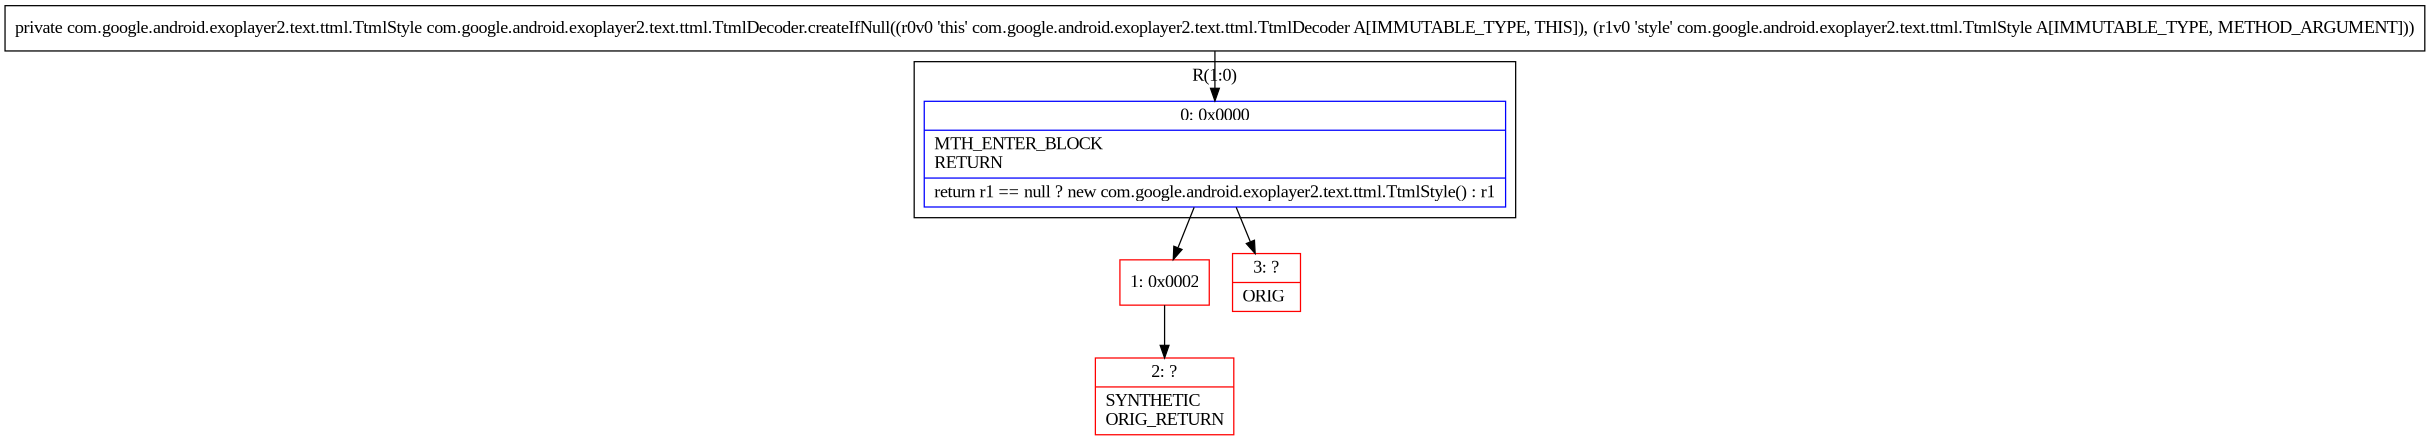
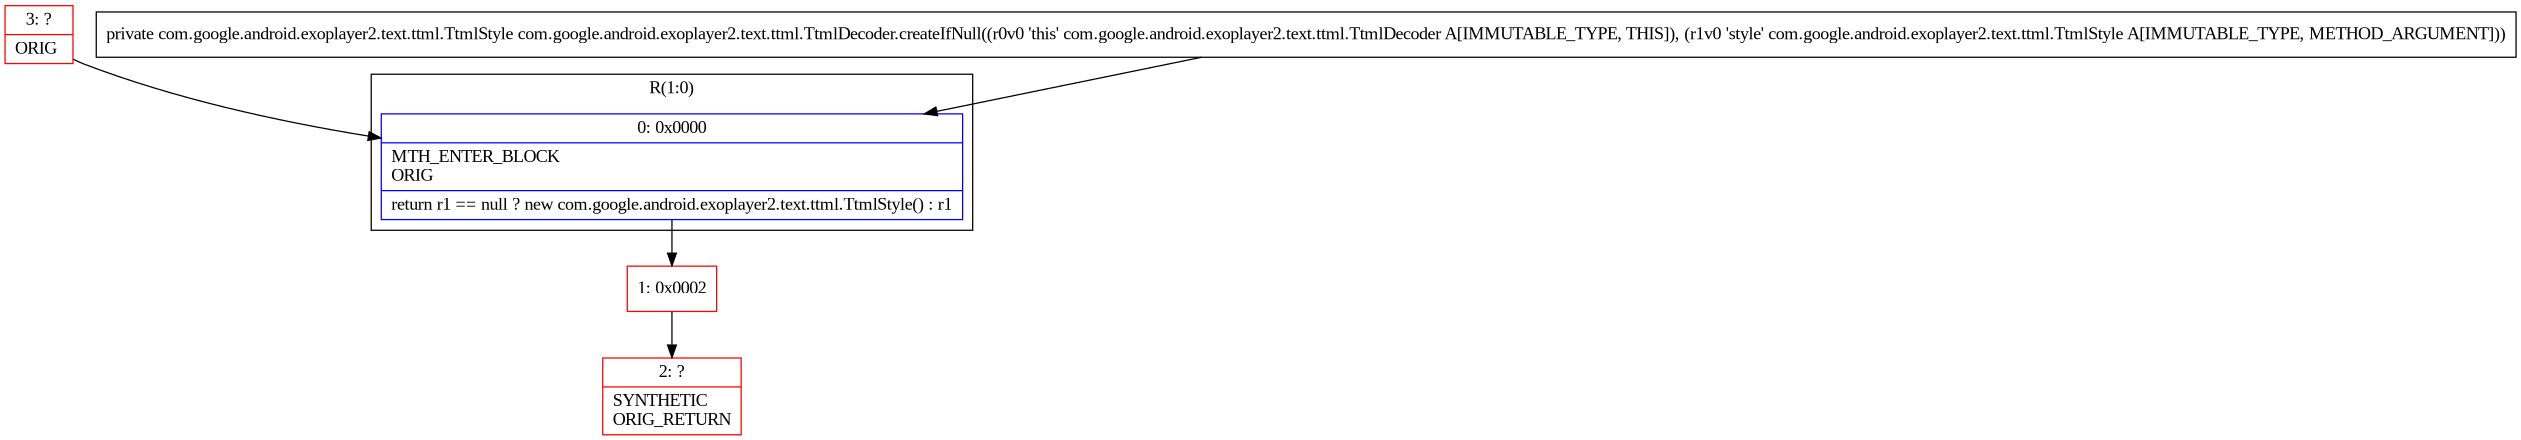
(969, 163) -> (413, 176)
(1244, 225) -> (219, 106)
